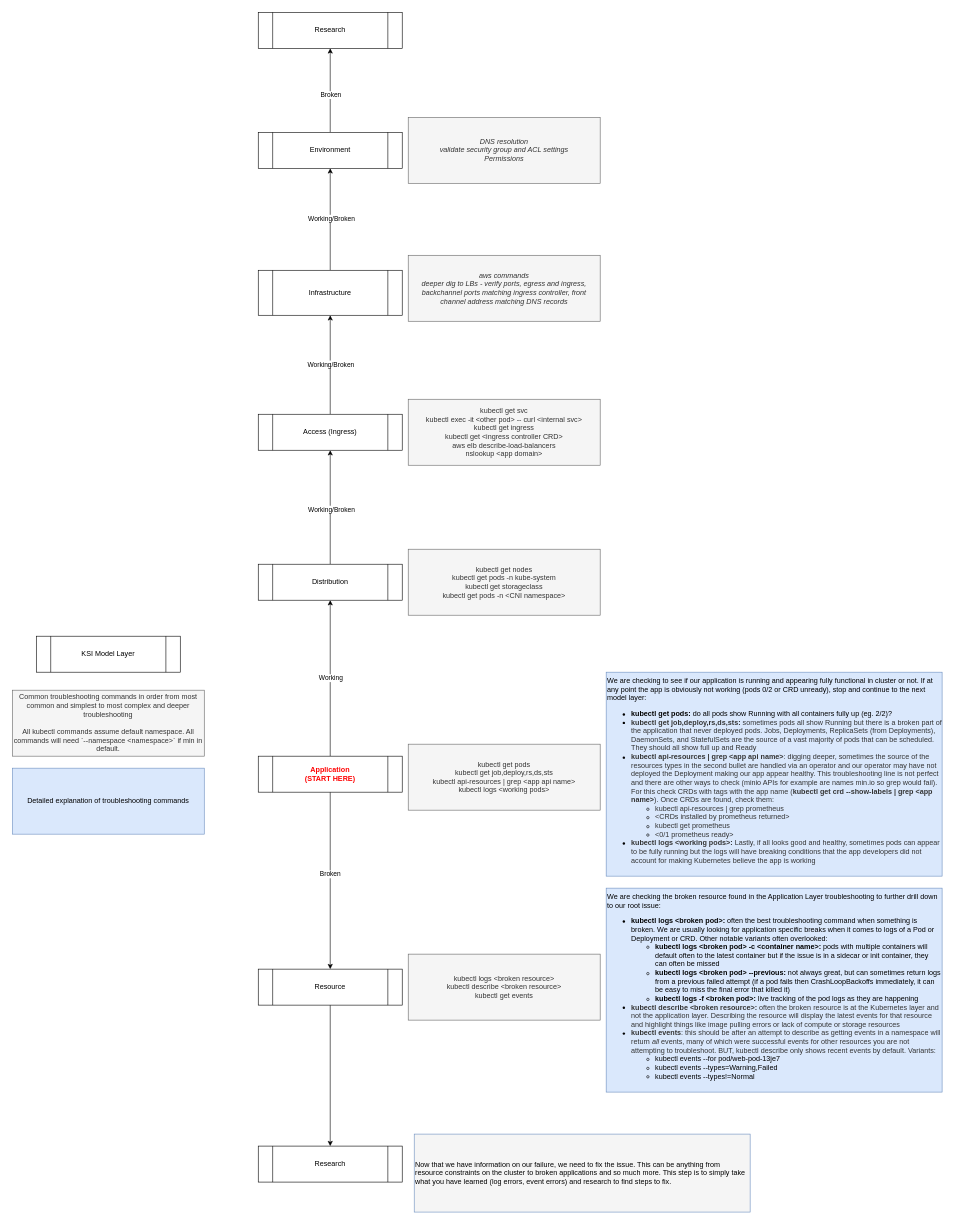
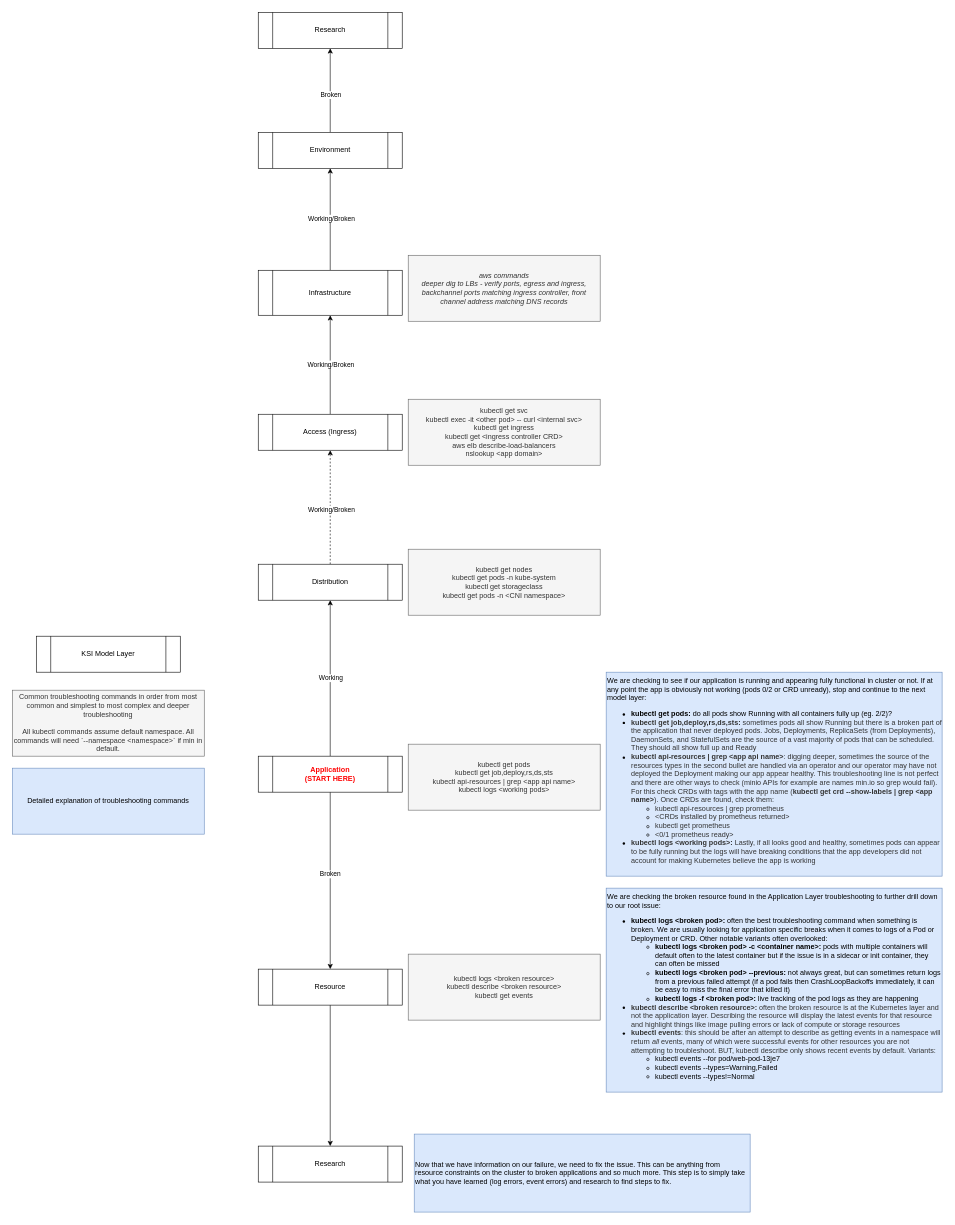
(504, 150) -> none
(330, 512) -> (330, 512)
(582, 1173) -> (582, 1173)
